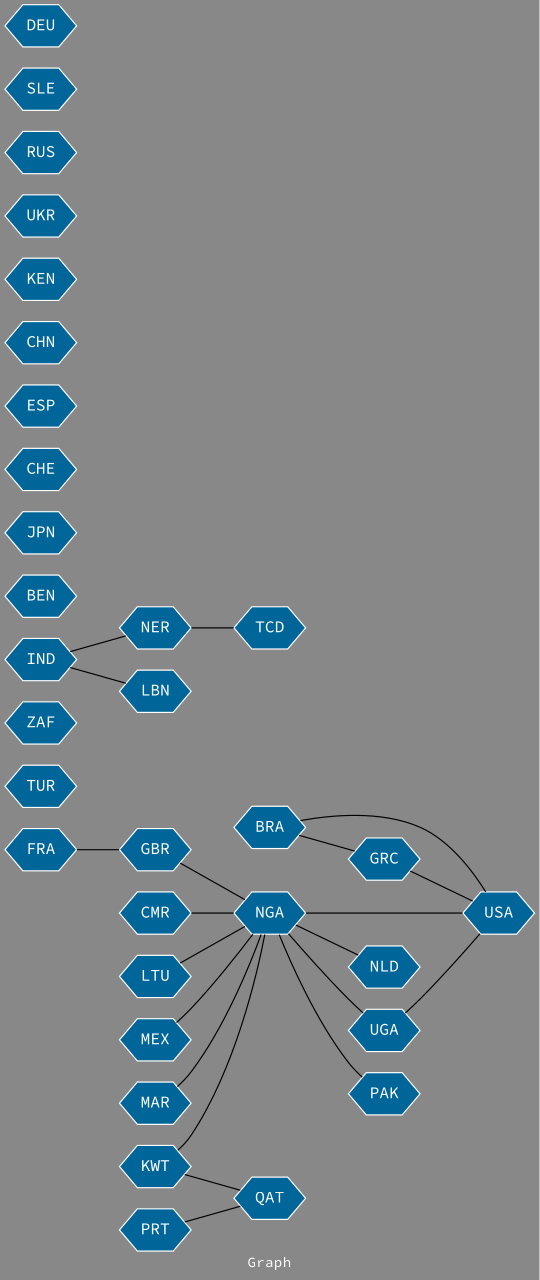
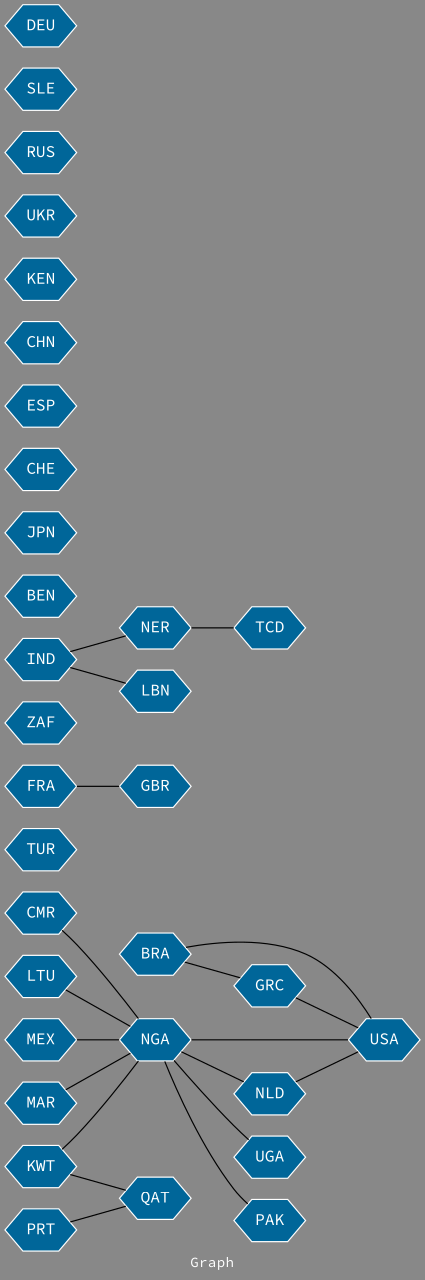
(213, 881) -> none
(444, 974) -> (327, 1067)
